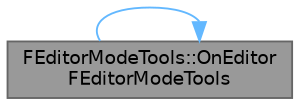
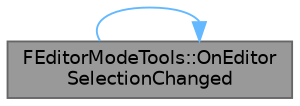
(150, 70) -> (150, 70)
